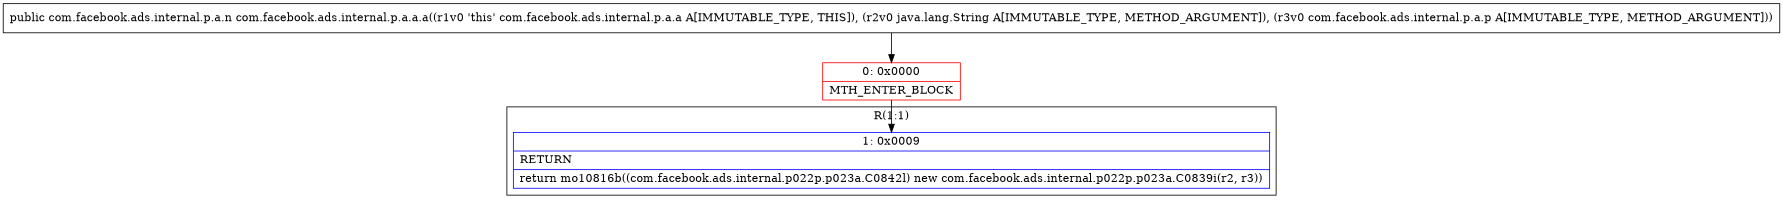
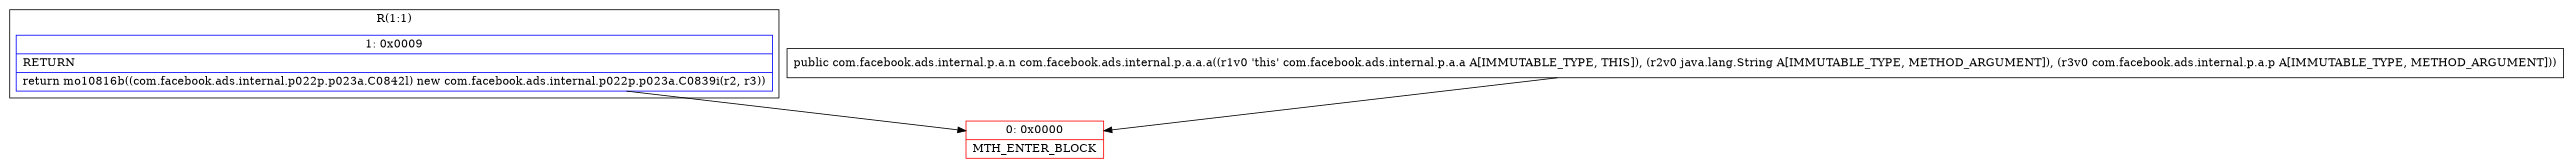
(892, 112) -> (792, 110)
